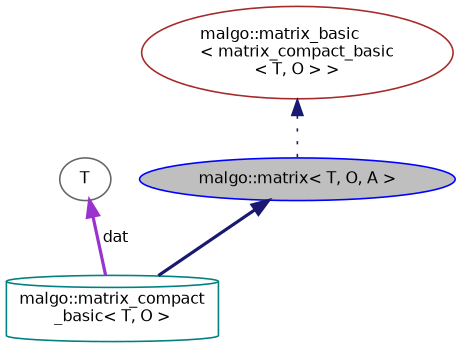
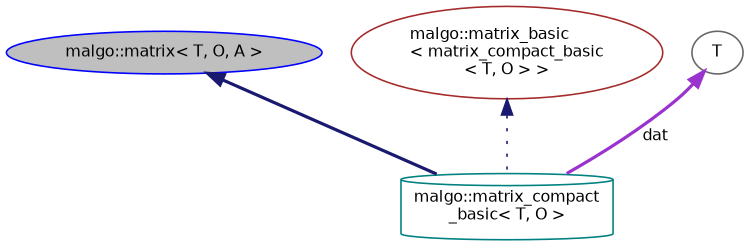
(297, 136) -> (507, 144)
